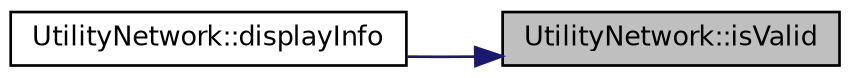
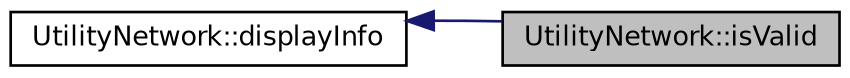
(441, 57) -> (468, 21)
